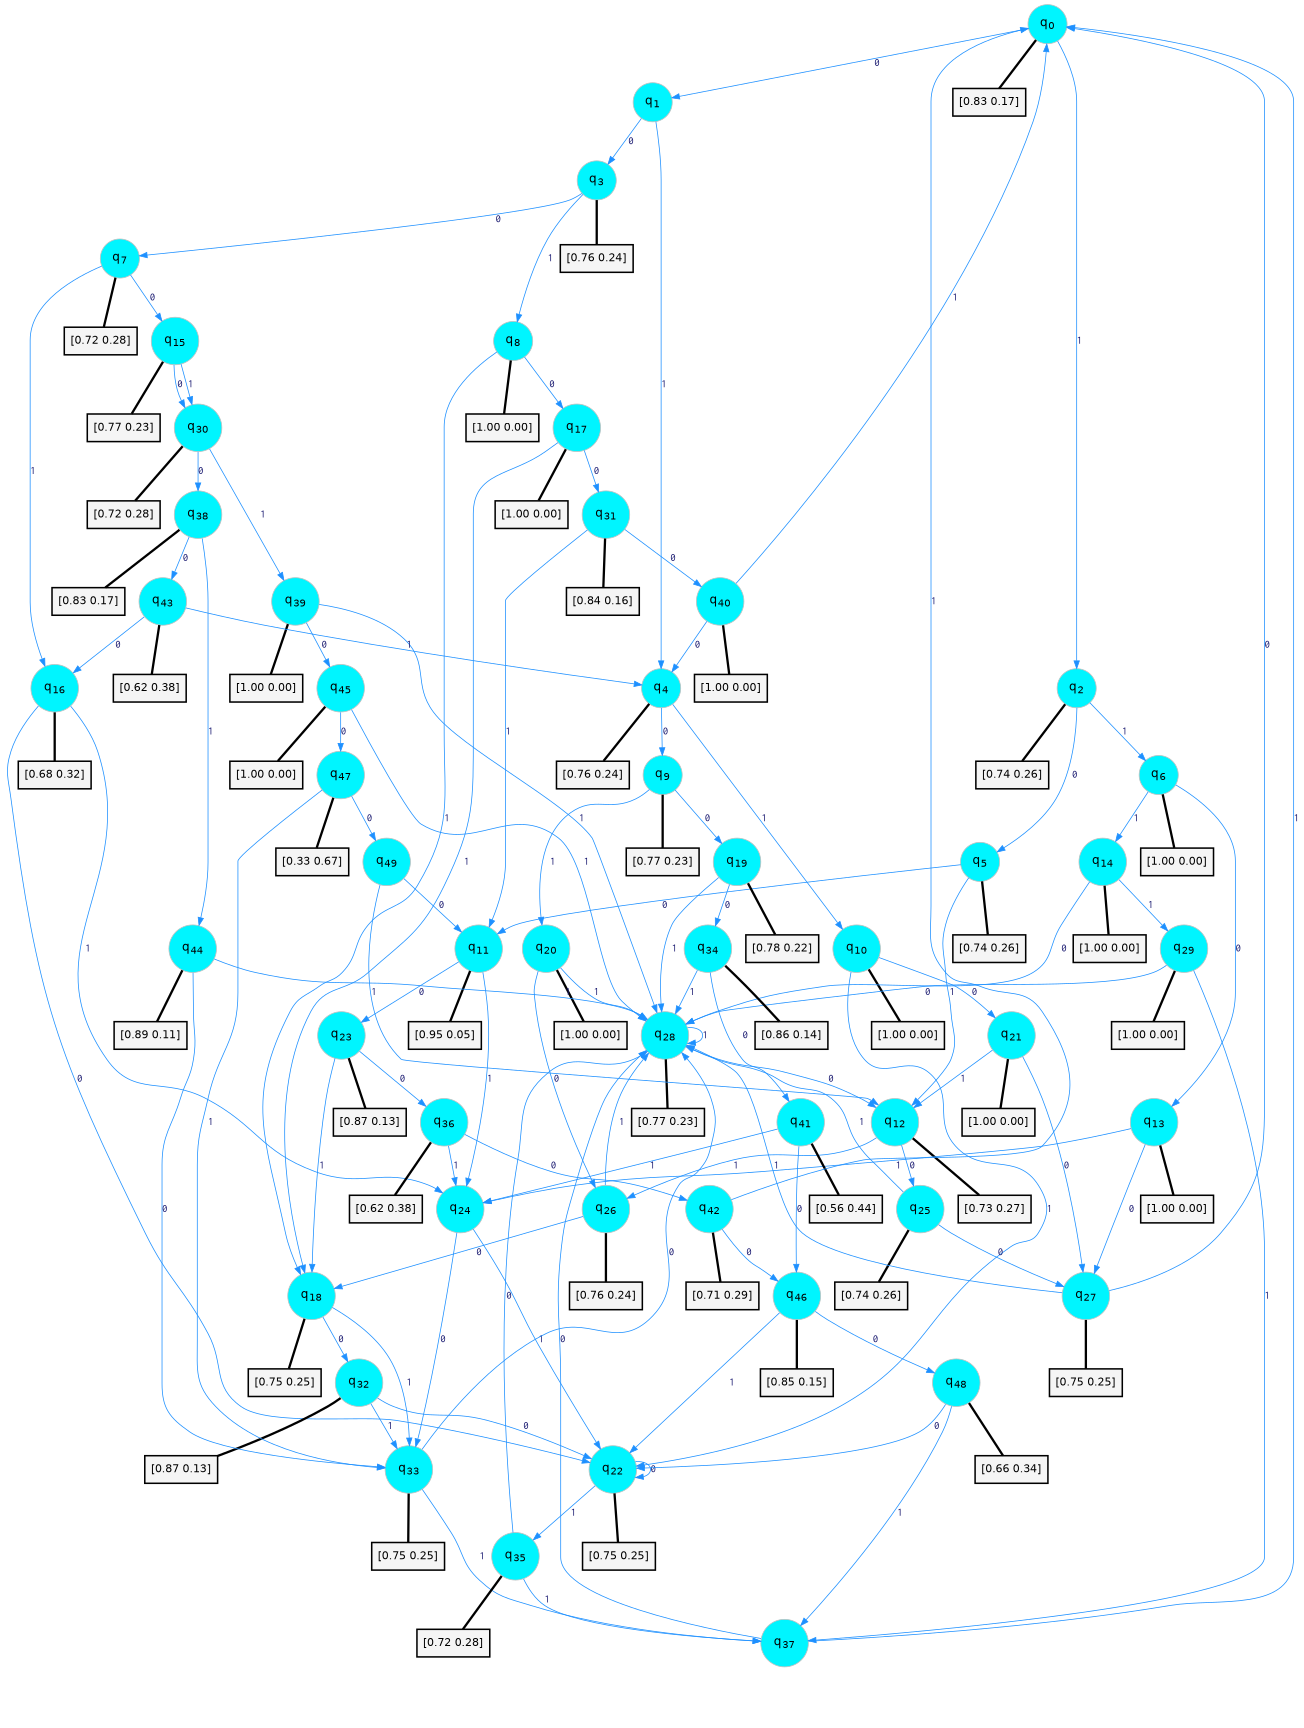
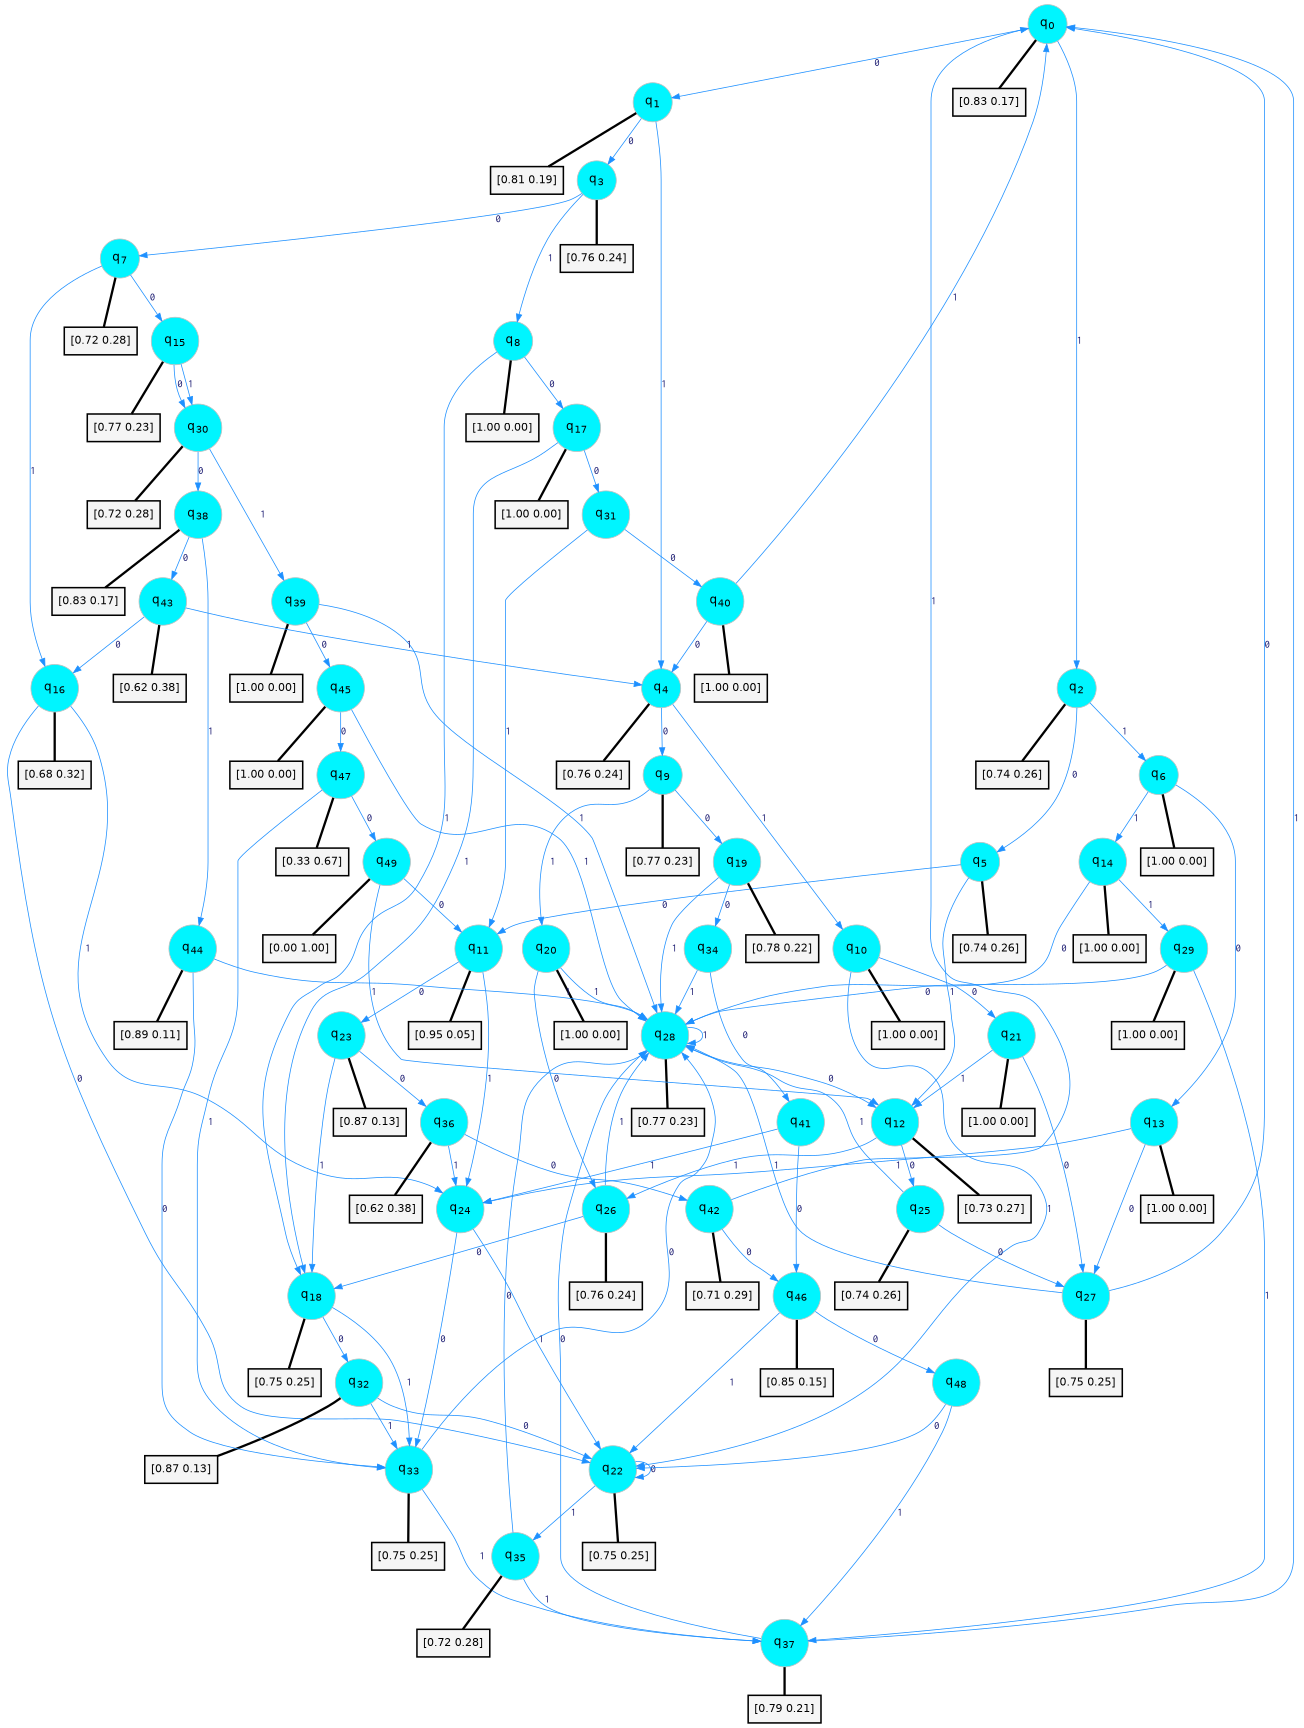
none -> (527, 180)
(603, 601) -> none
none -> (299, 949)
(792, 1035) -> none
(846, 1209) -> none
(1012, 1470) -> none
none -> (785, 1709)
